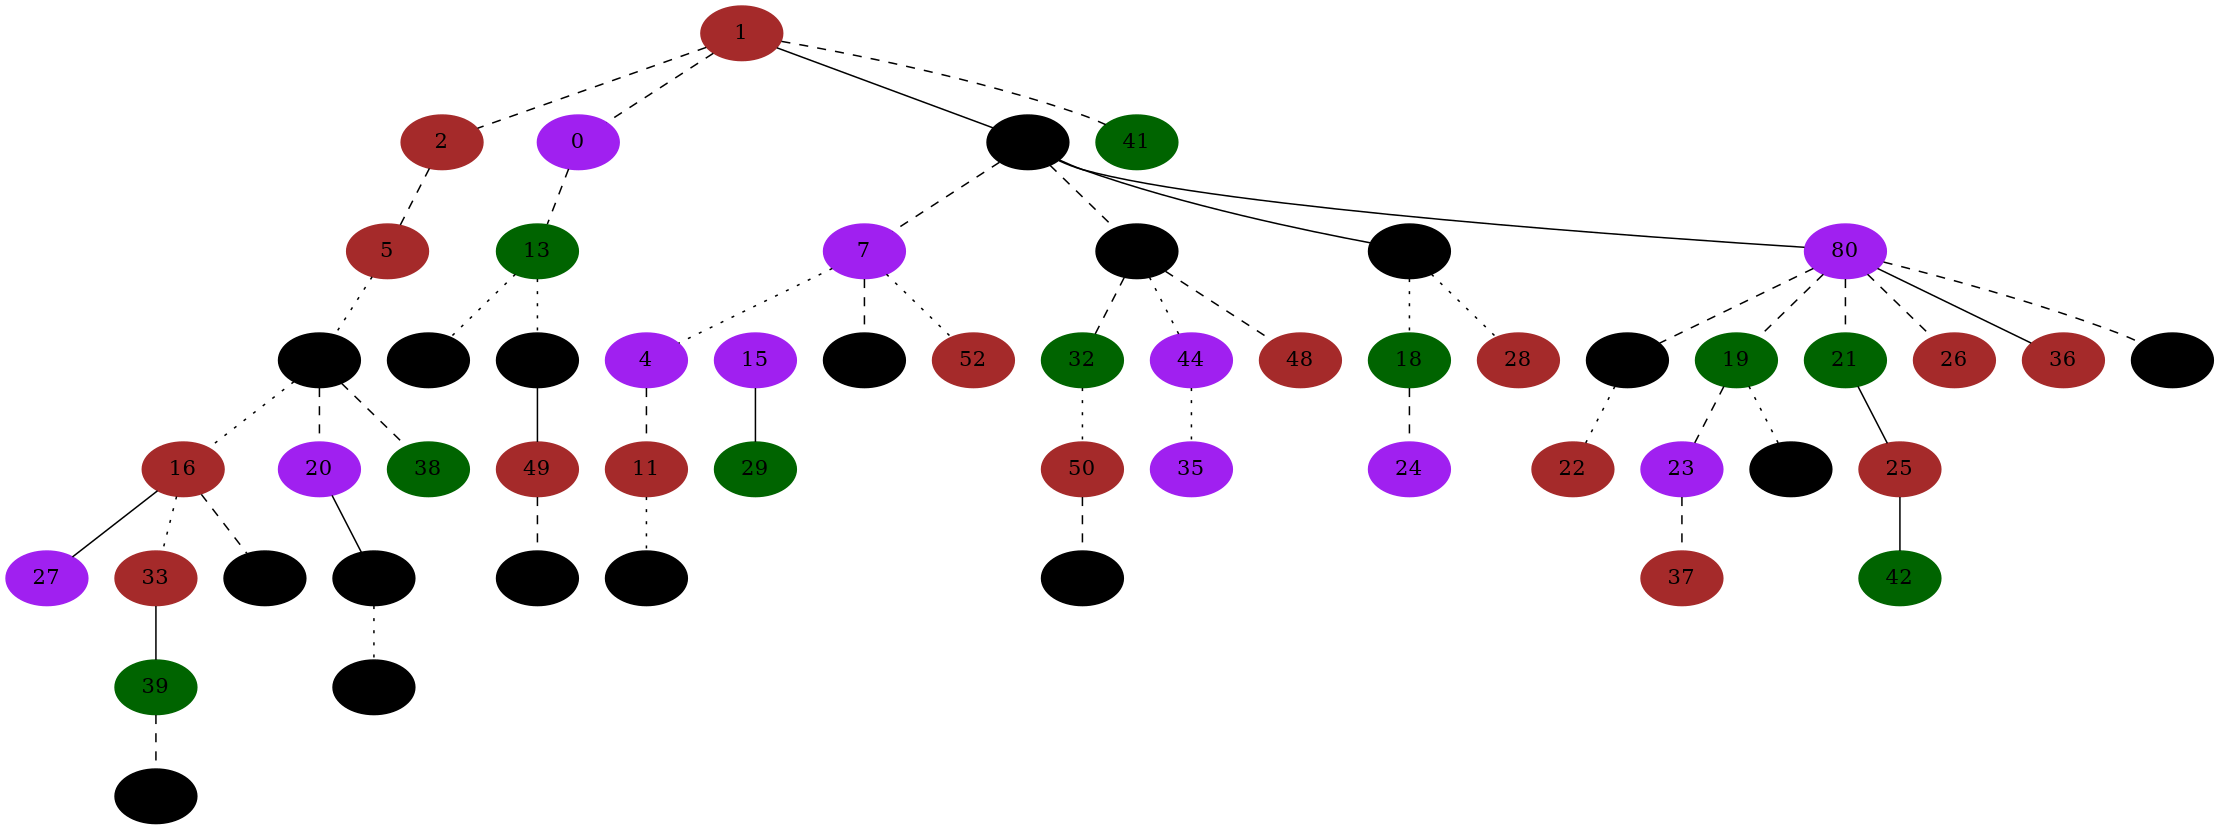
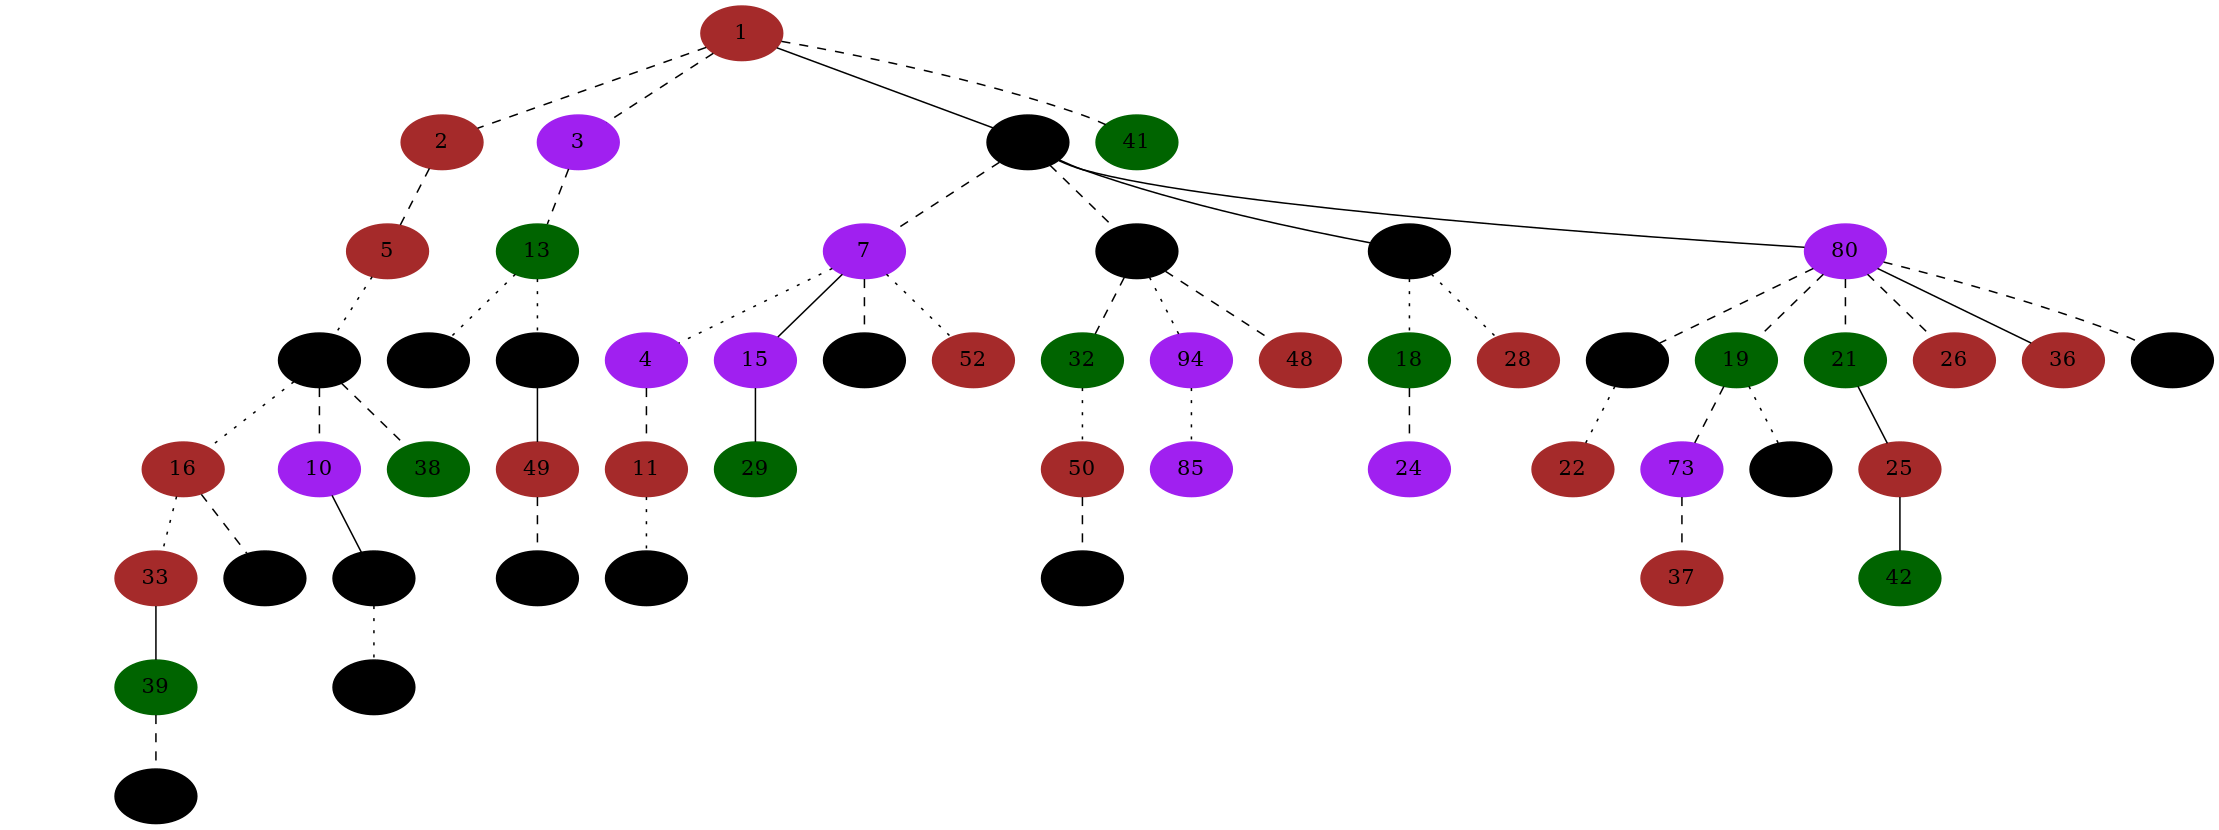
(578, 142) -> (578, 142)
none -> (810, 306)
(1191, 360) -> (1191, 360)
(319, 469) -> (319, 469)
(1191, 469) -> (1191, 469)
(1682, 469) -> (1682, 469)
(47, 578) -> none
